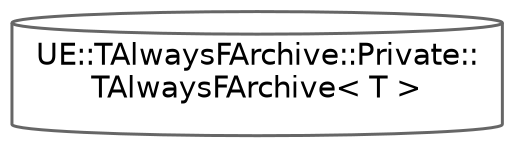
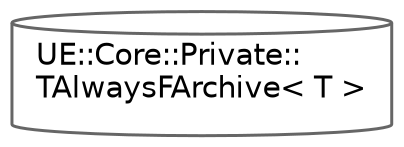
(257, 74) -> (202, 74)
